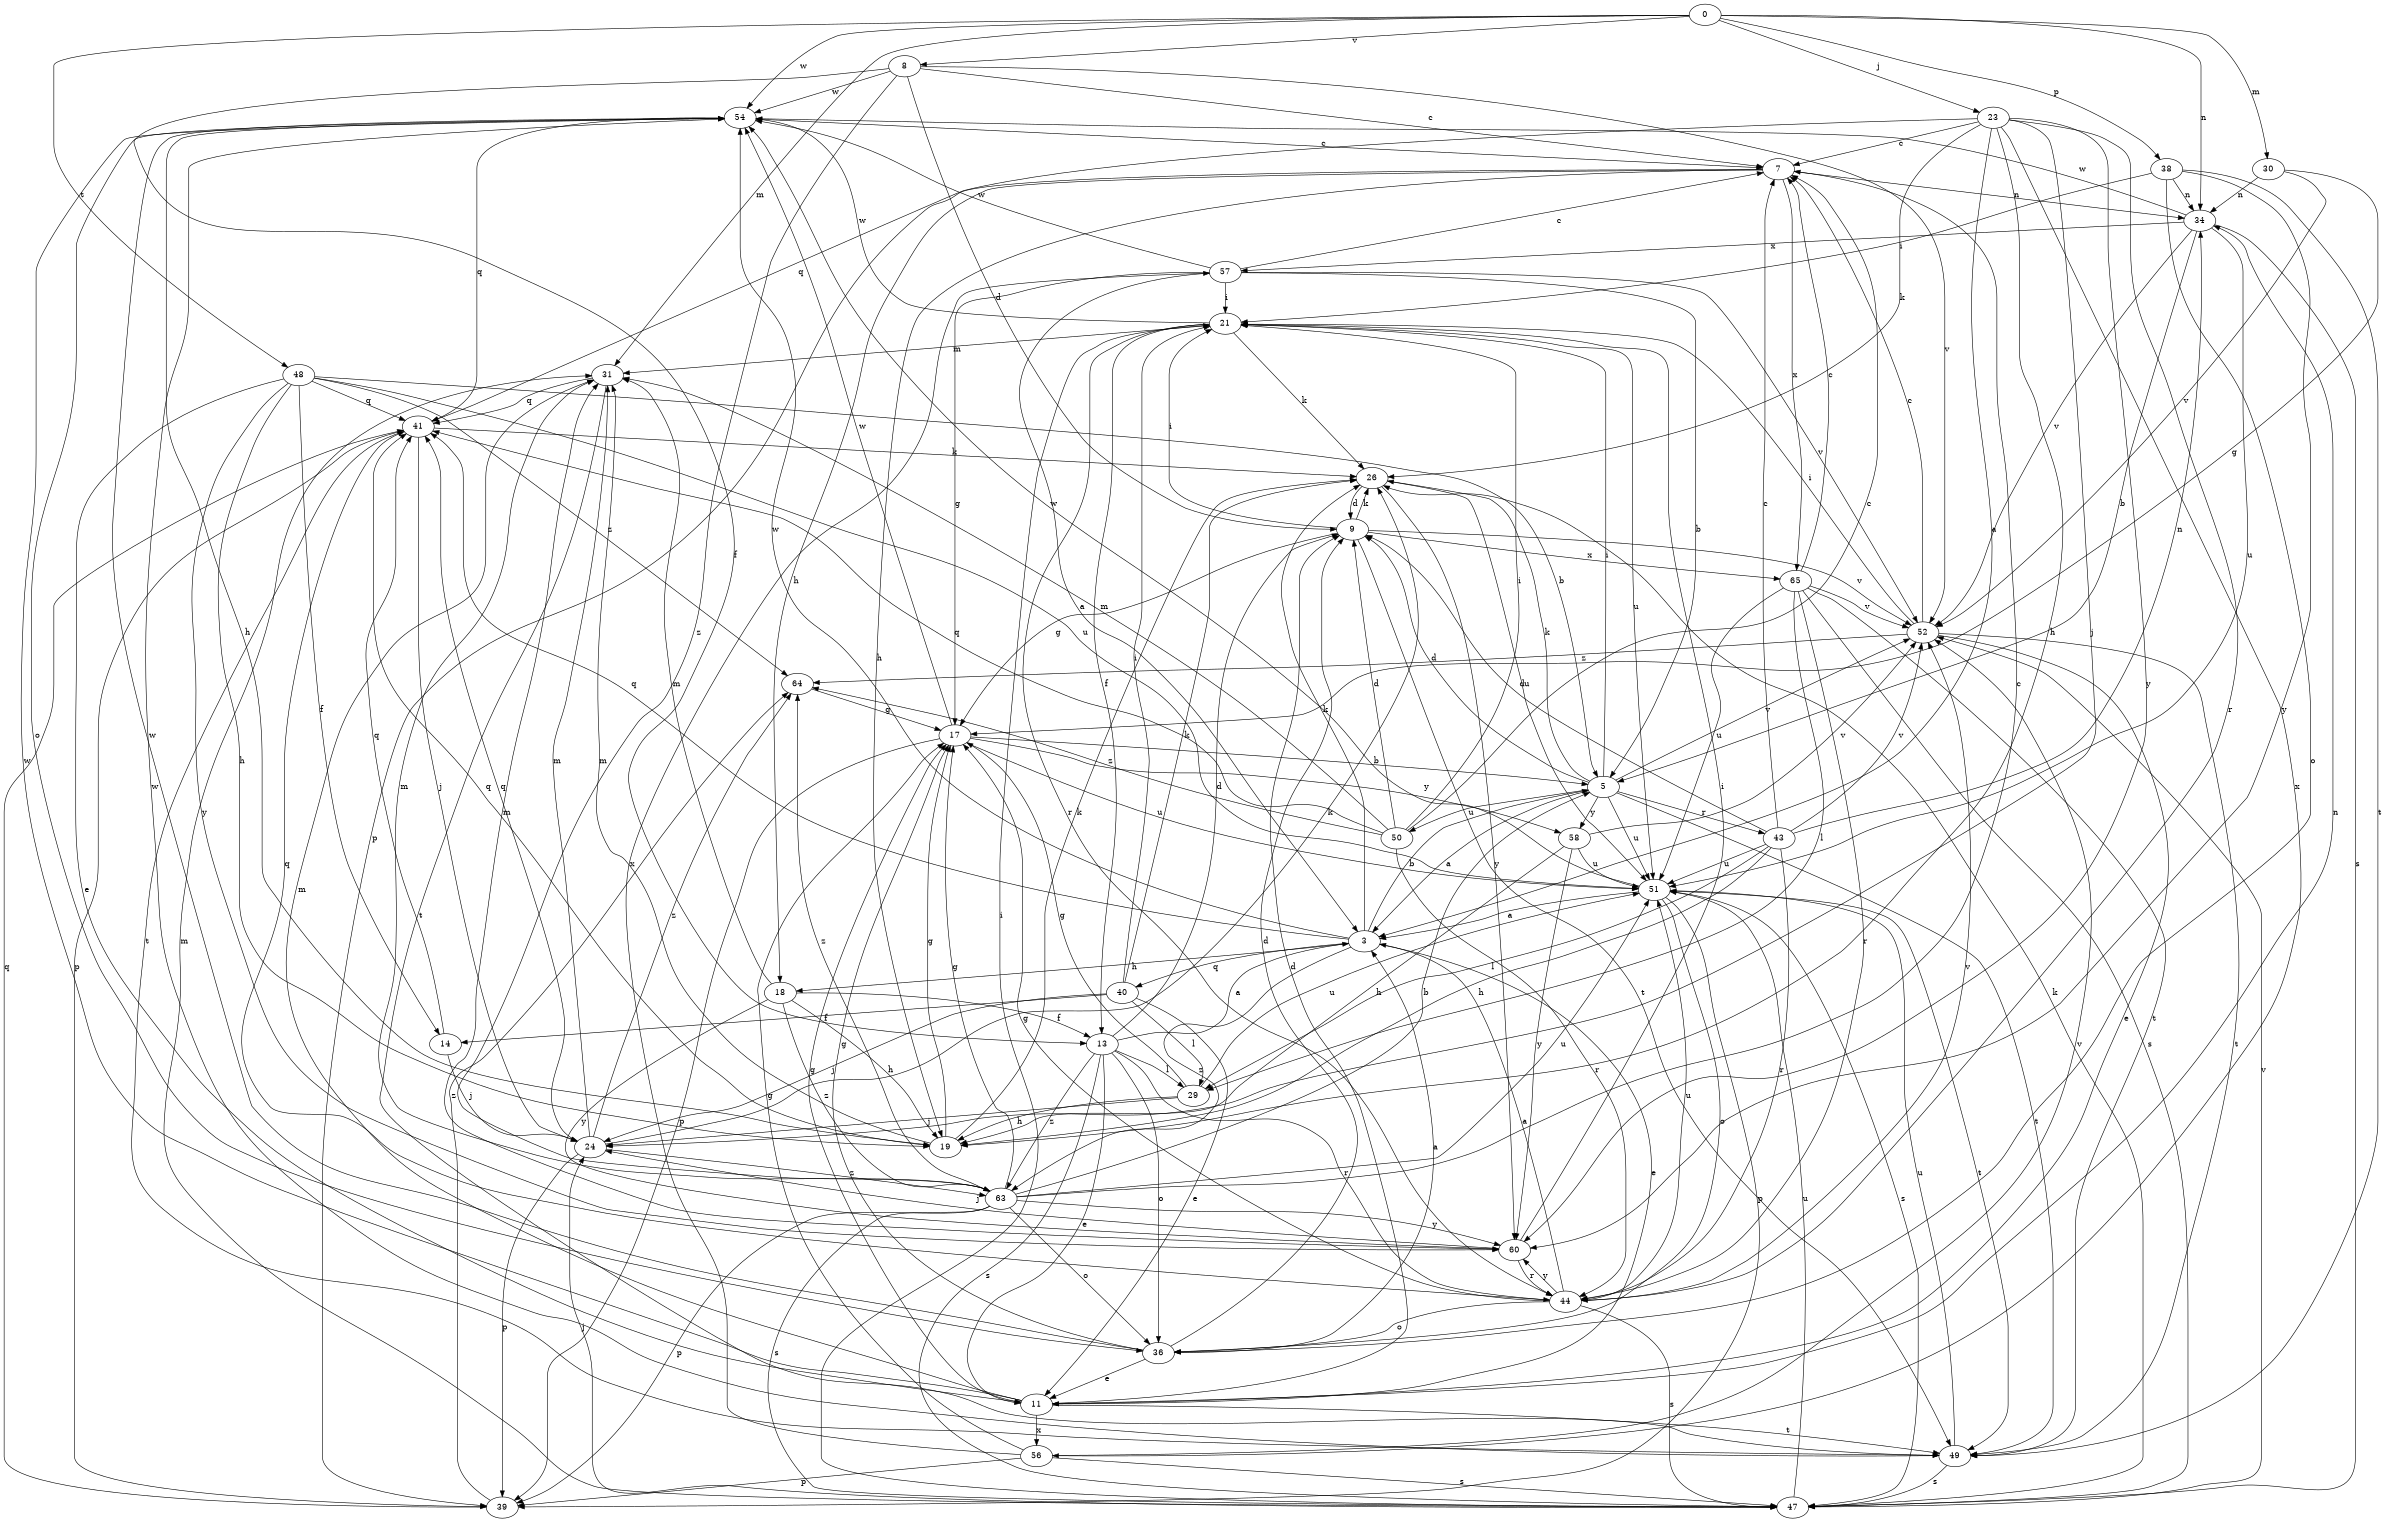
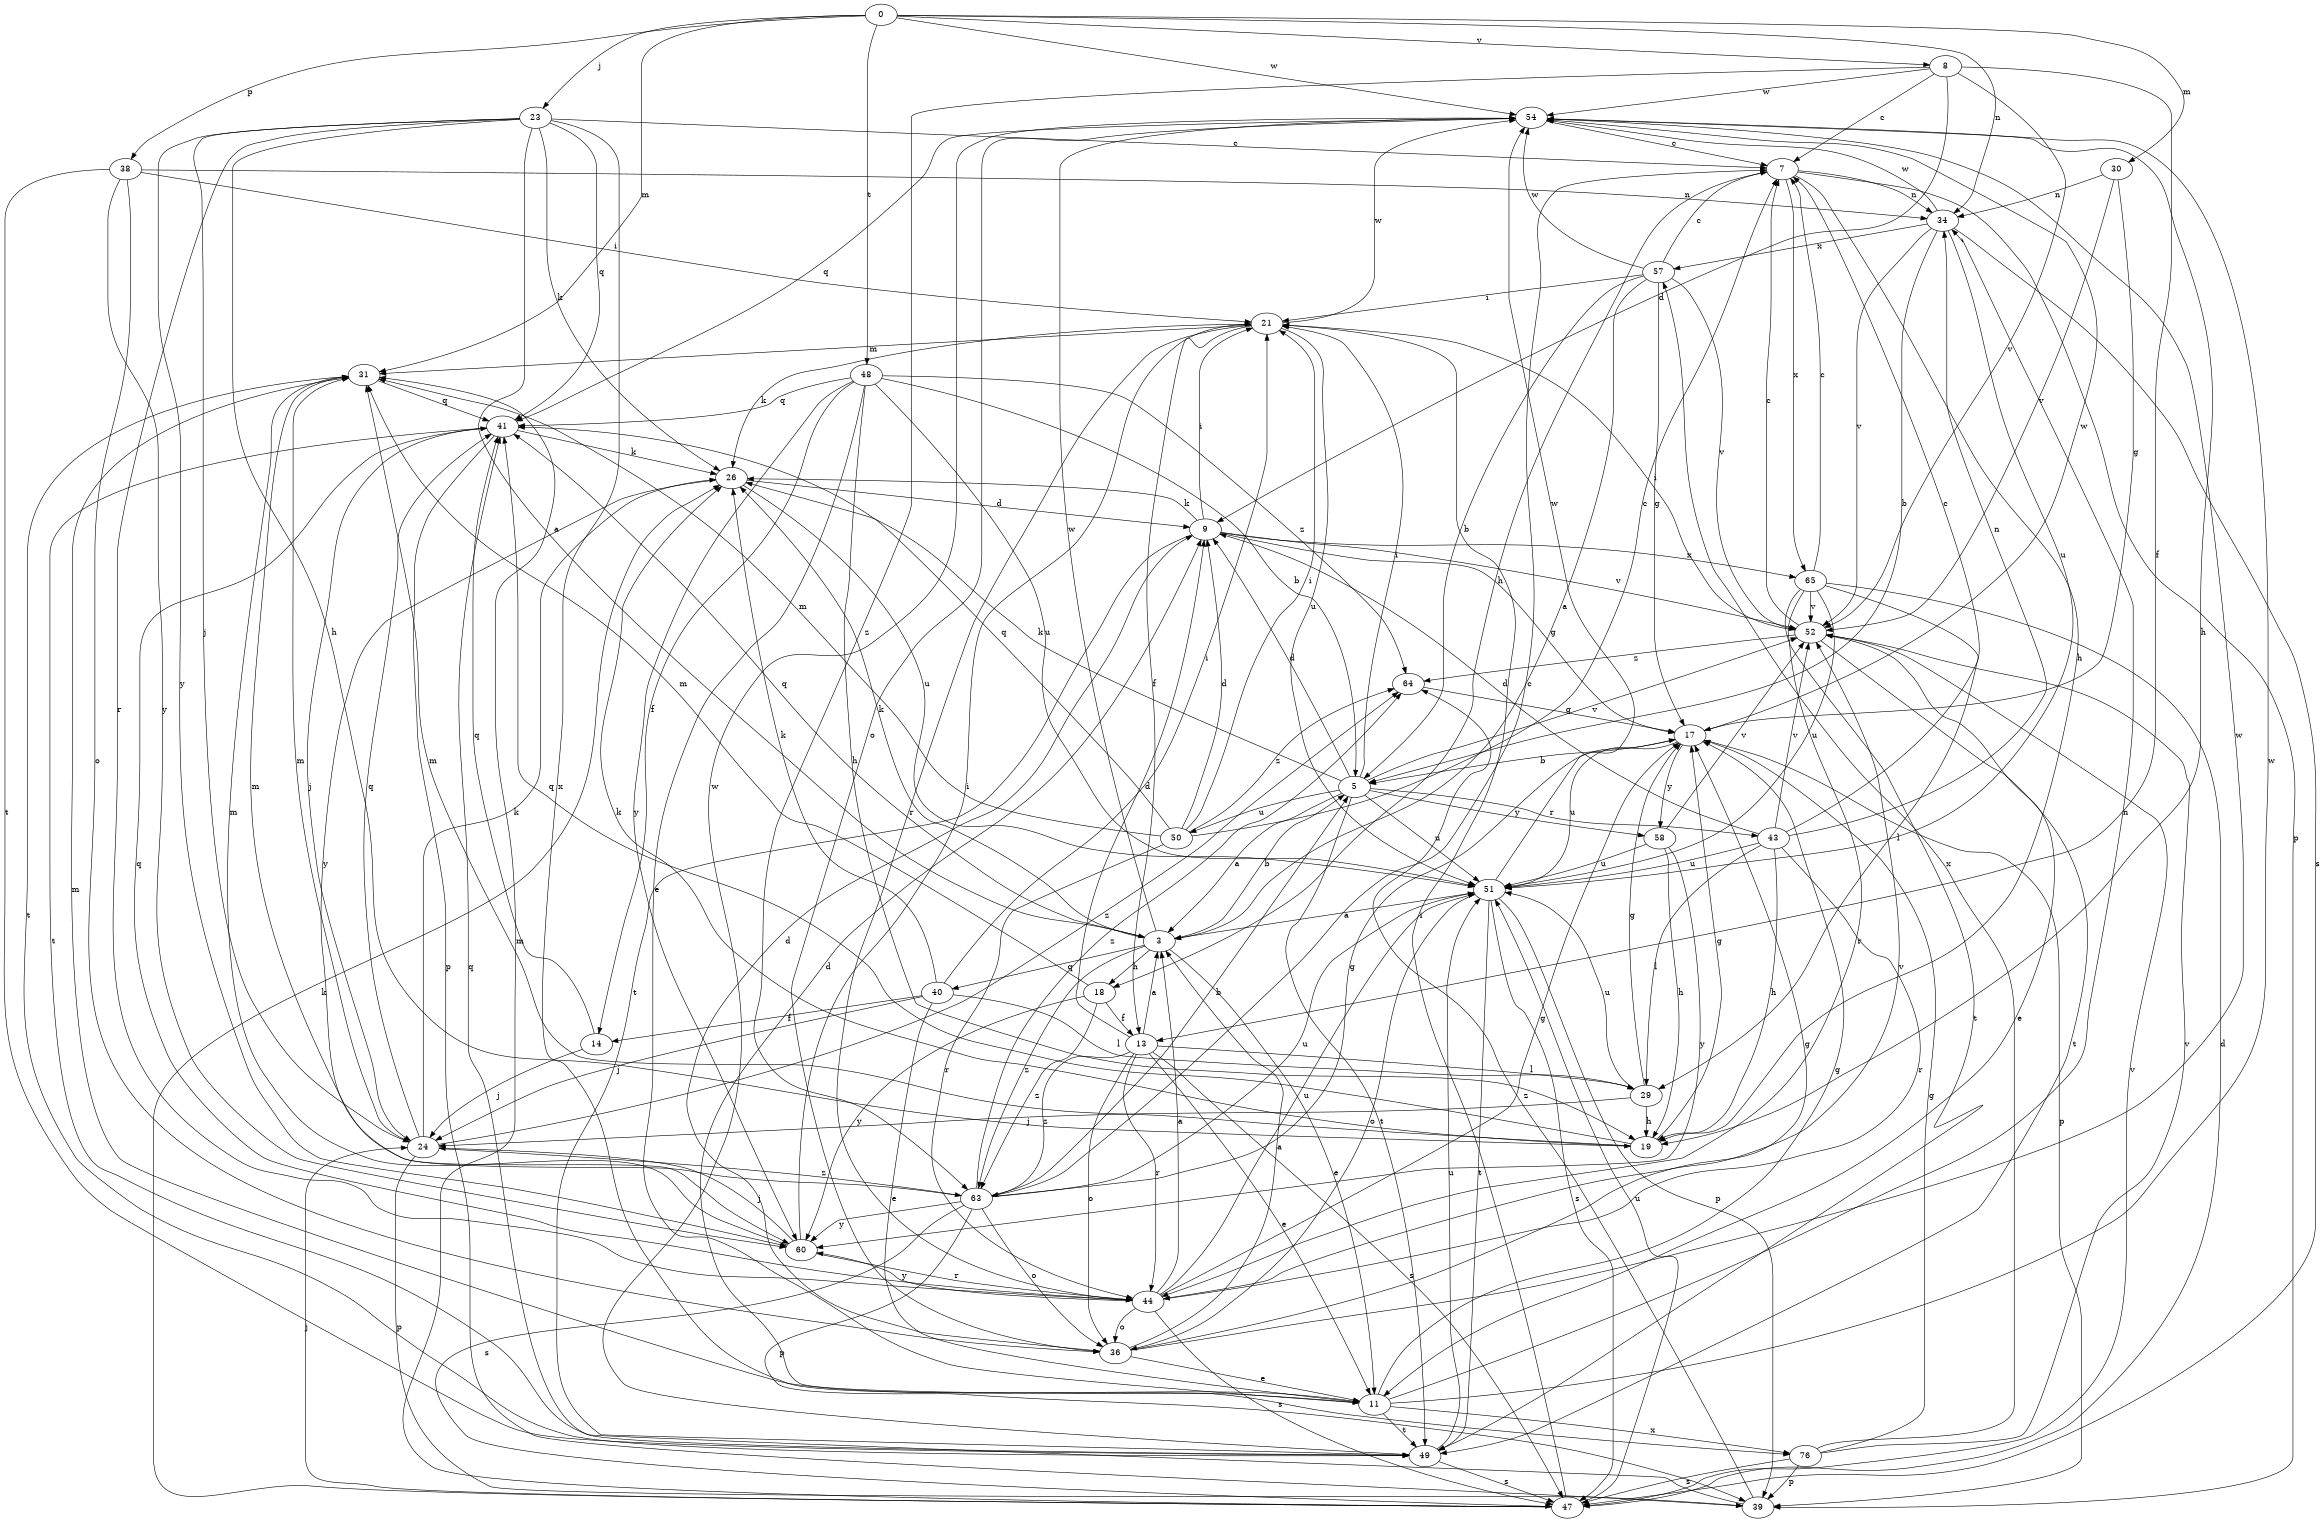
(2150, 1044) -> (2223, 1044)
(878, 1065) -> none
(1037, 1456) -> (1805, 1456)
